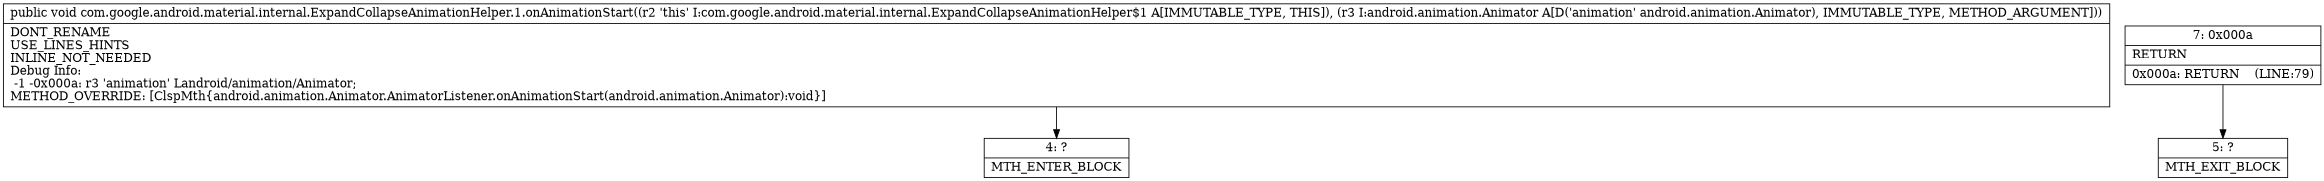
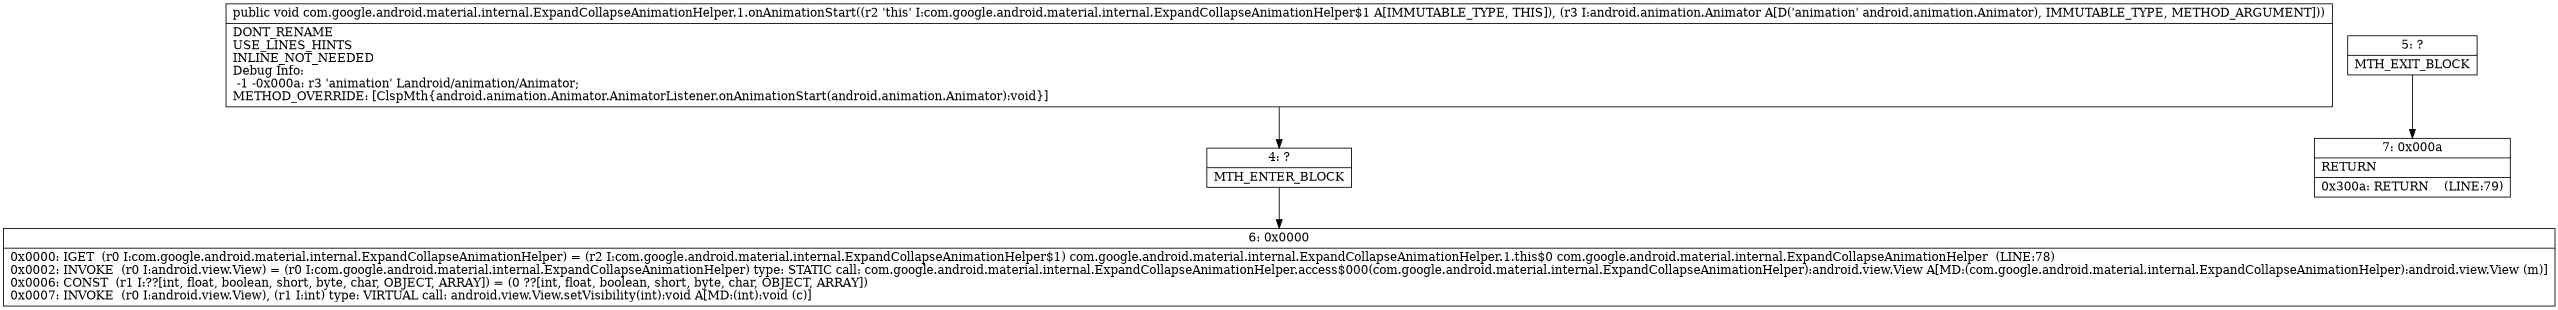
(2223, 74) -> (2412, 187)
(2223, 107) -> (2412, 102)
none -> (1279, 267)
